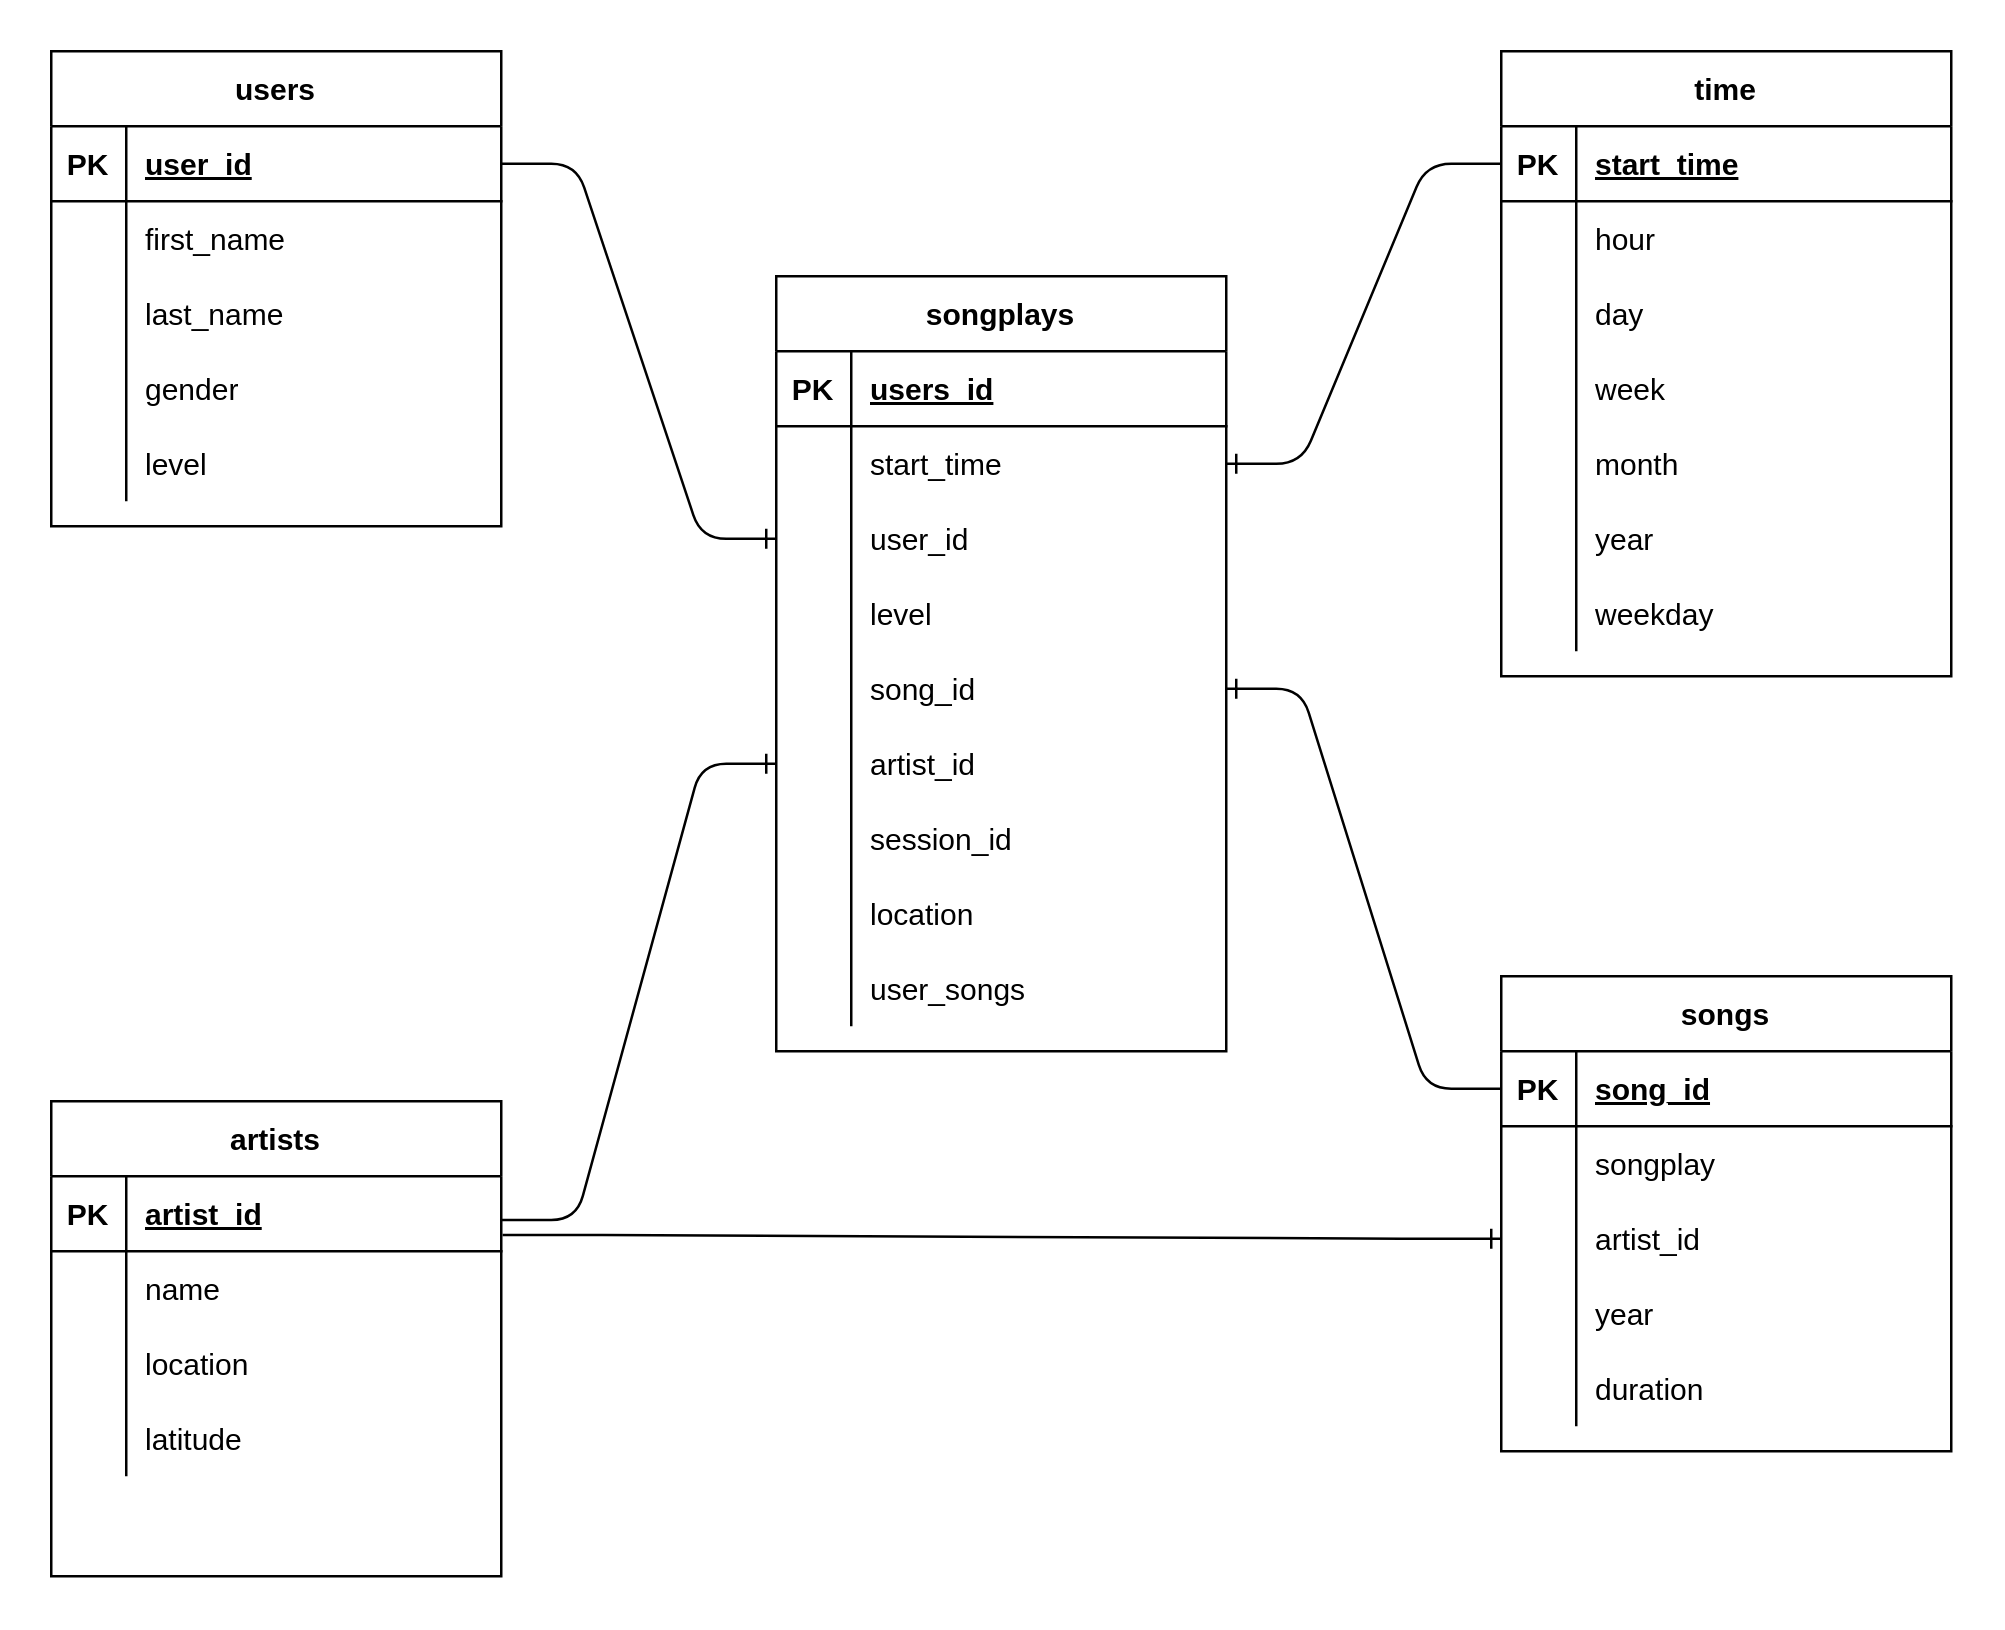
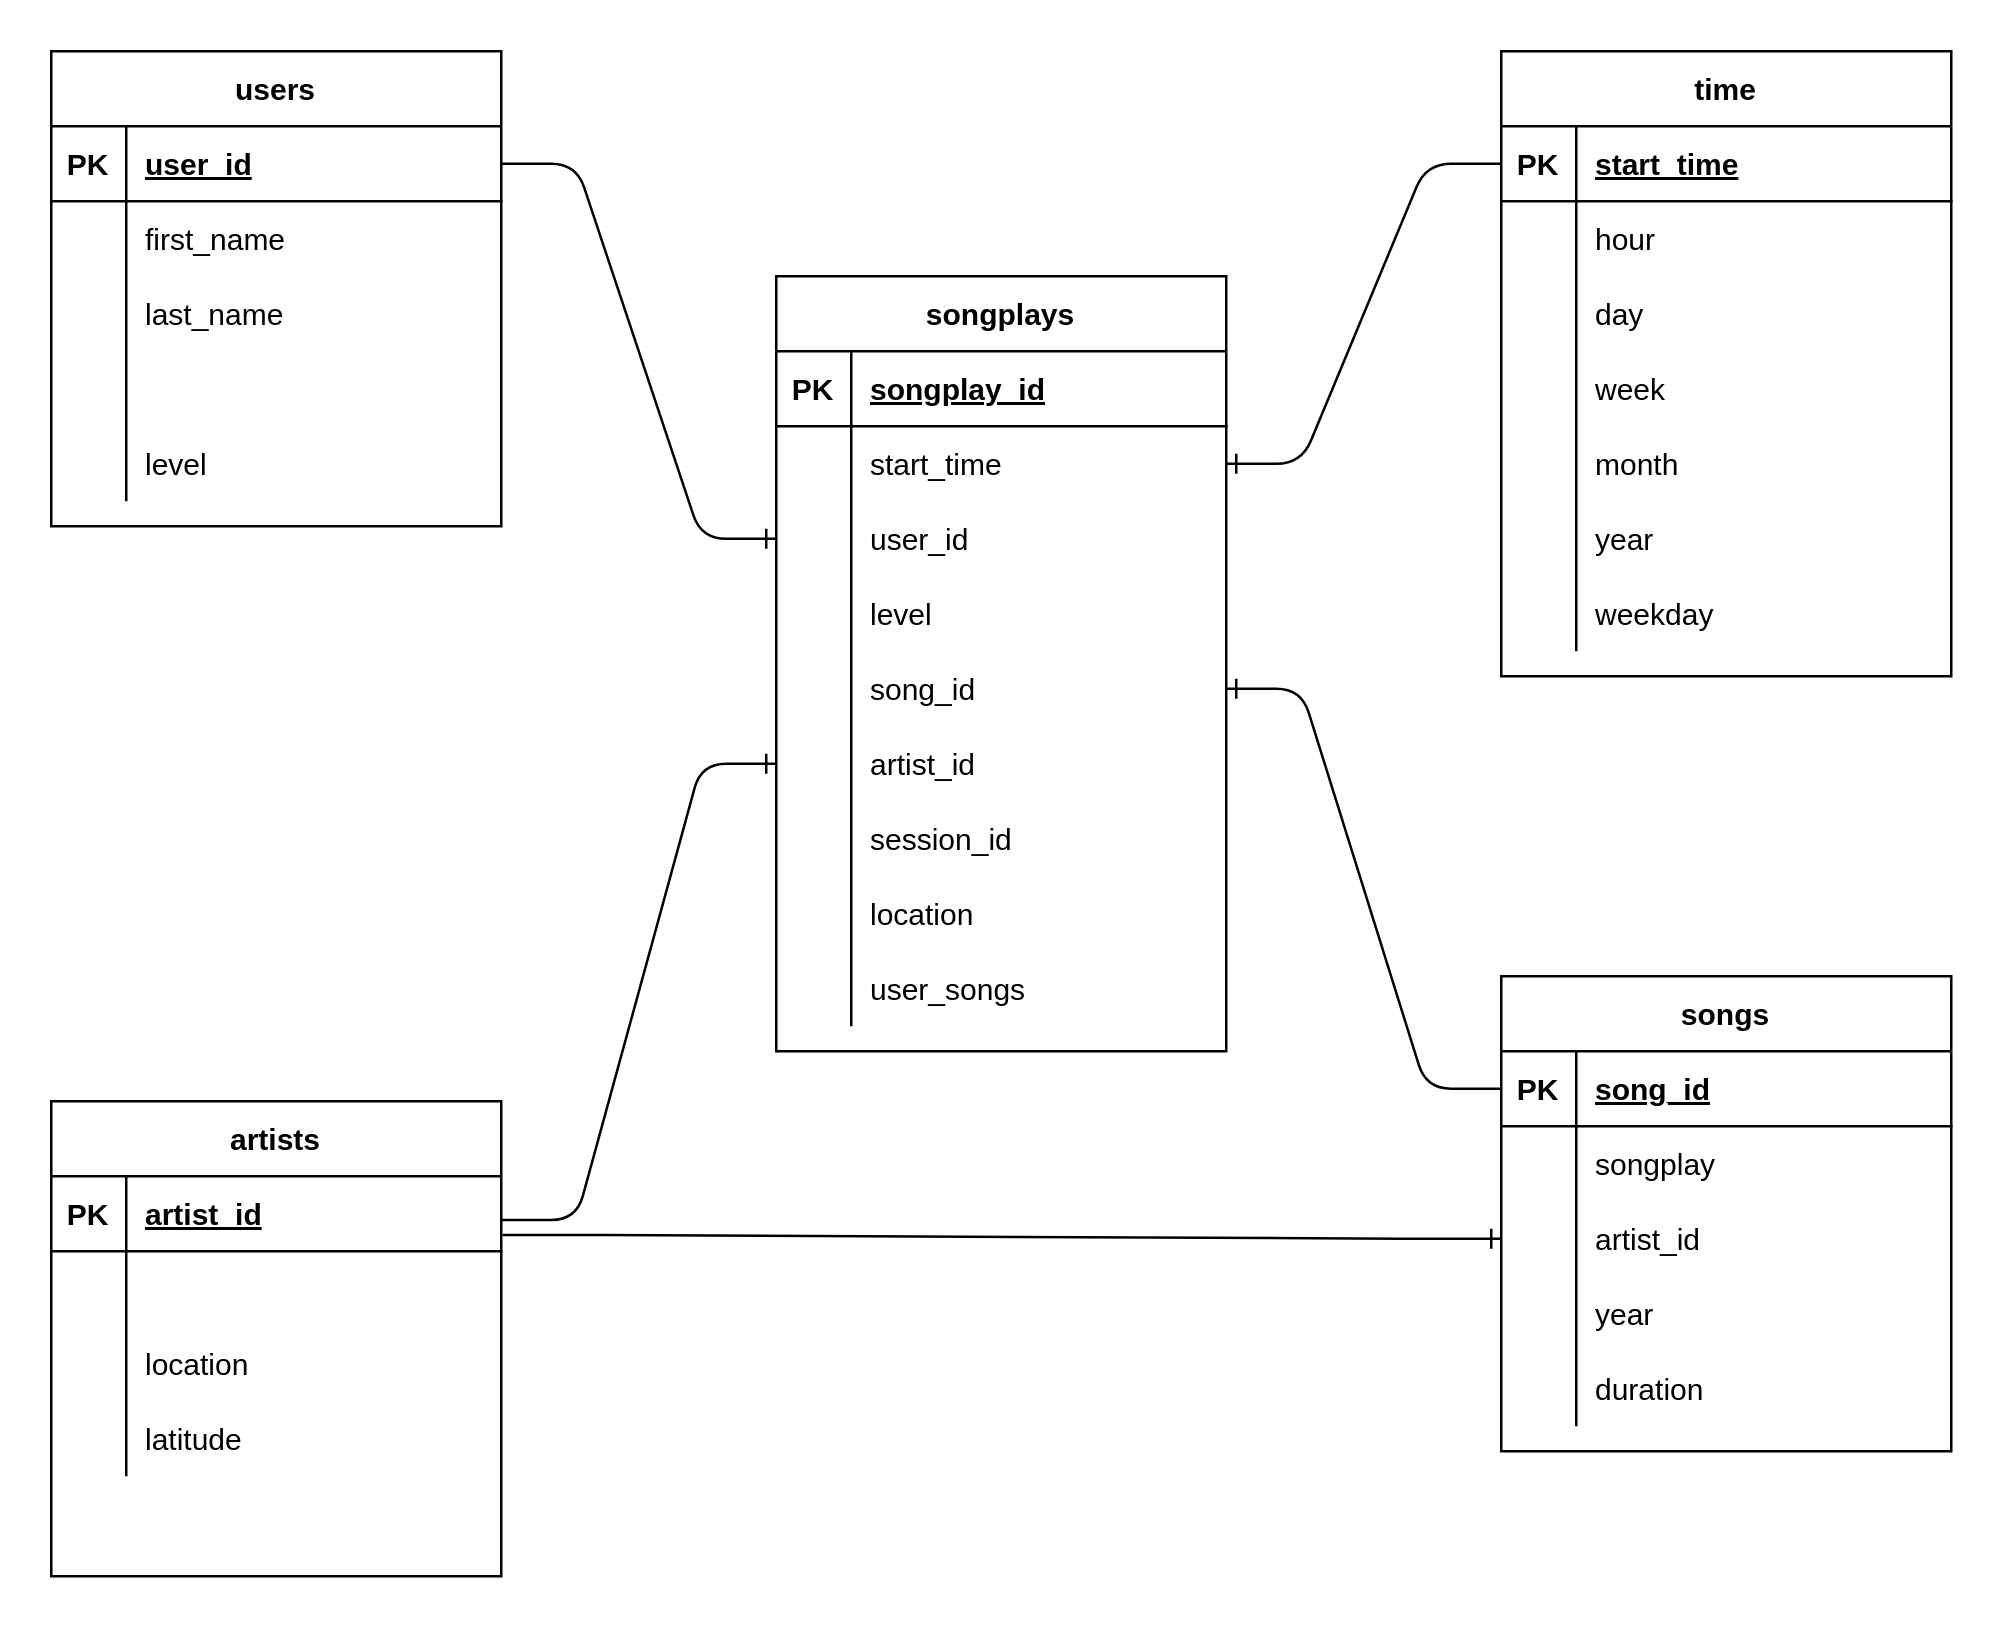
(314, 389) -> none
(933, 390) -> (955, 390)
(314, 1289) -> none
